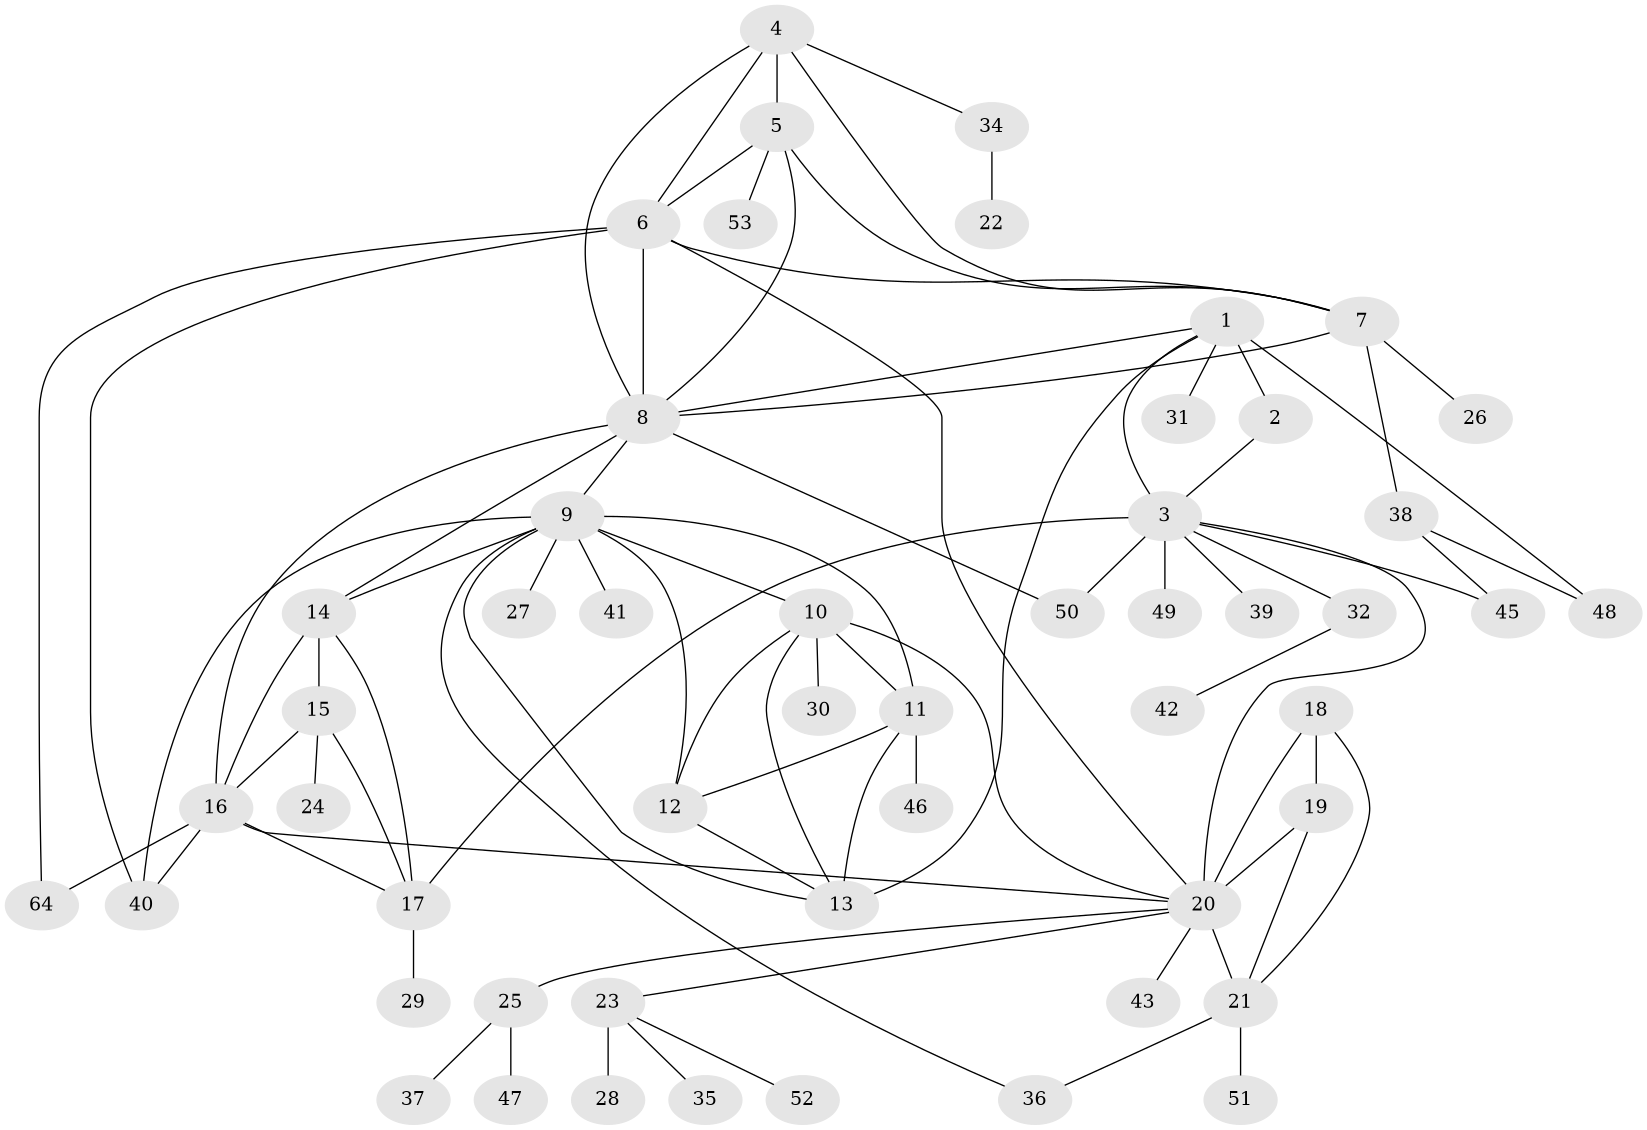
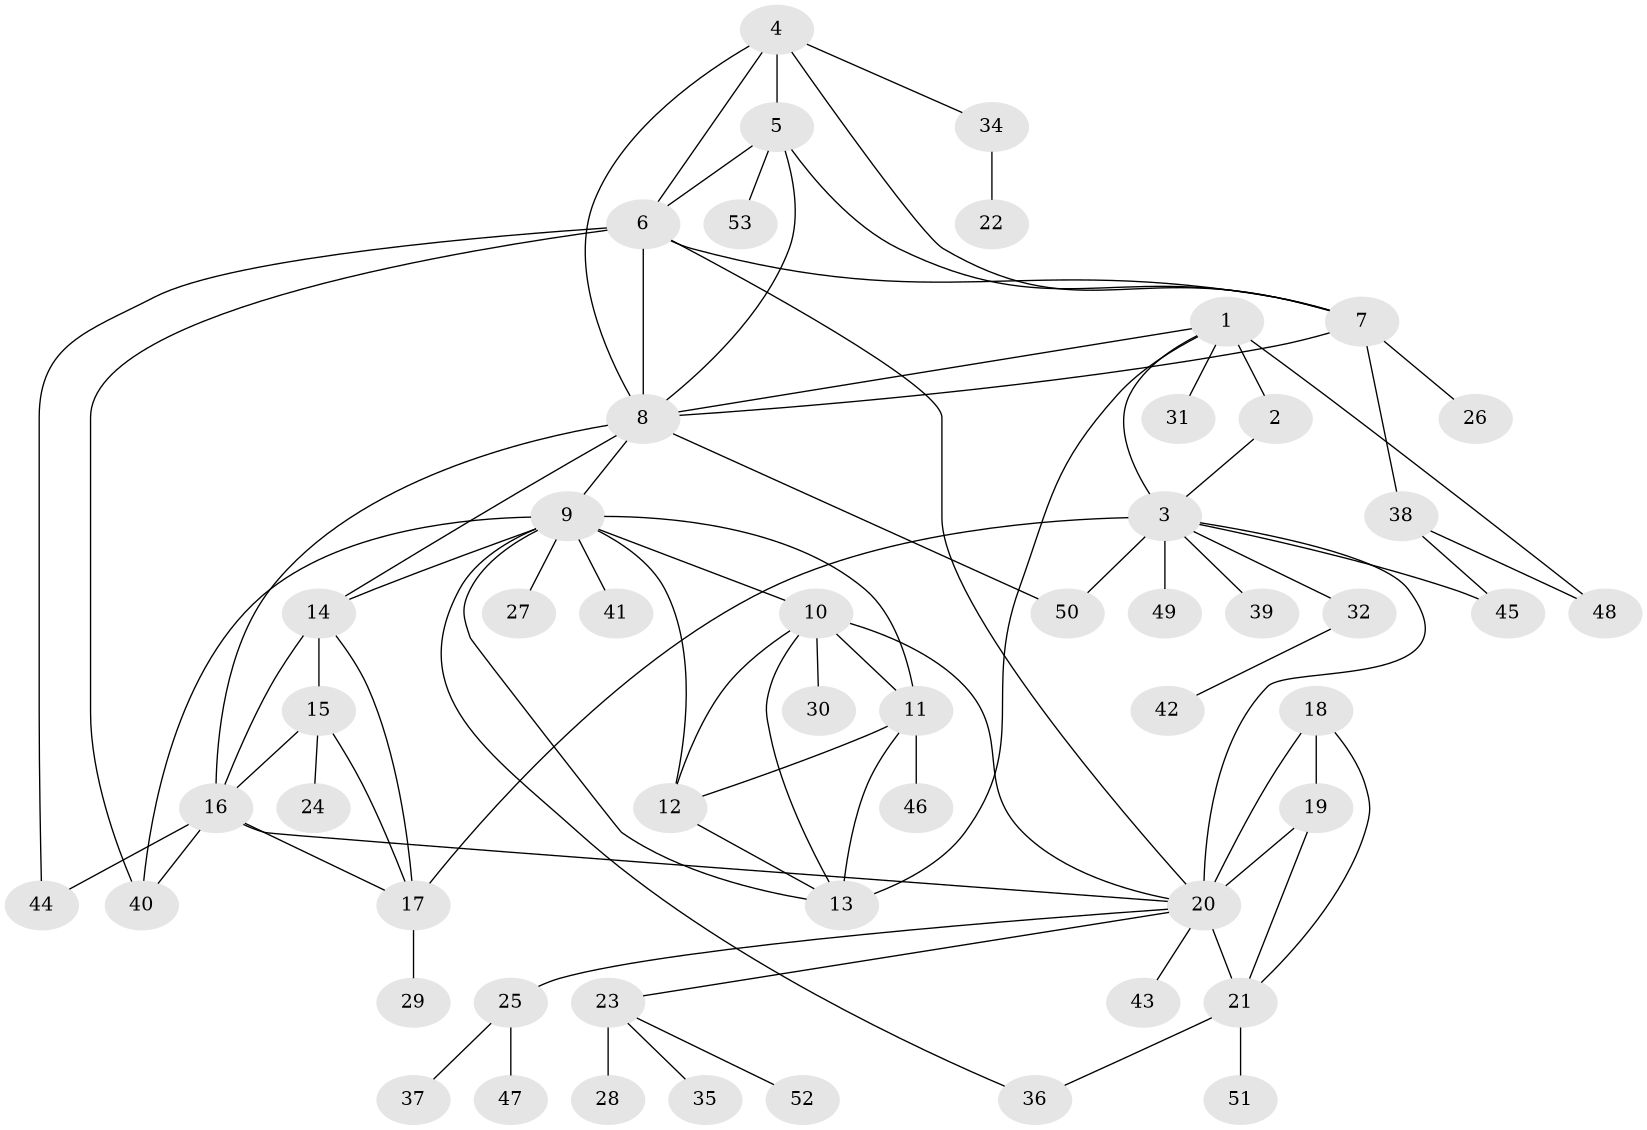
(42, 905) -> (42, 905)
